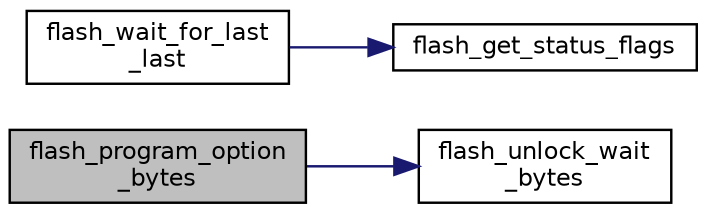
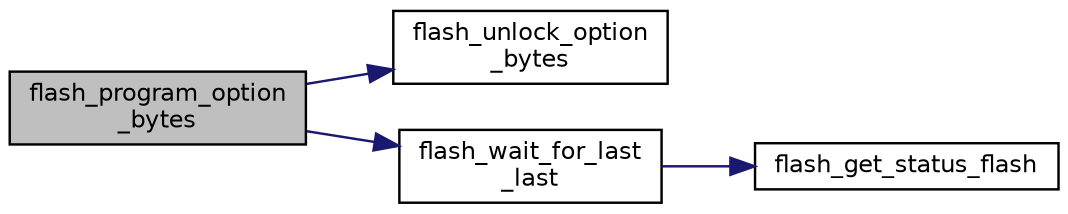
(545, 47) -> (907, 166)
none -> (341, 137)
(545, 166) -> (530, 47)
